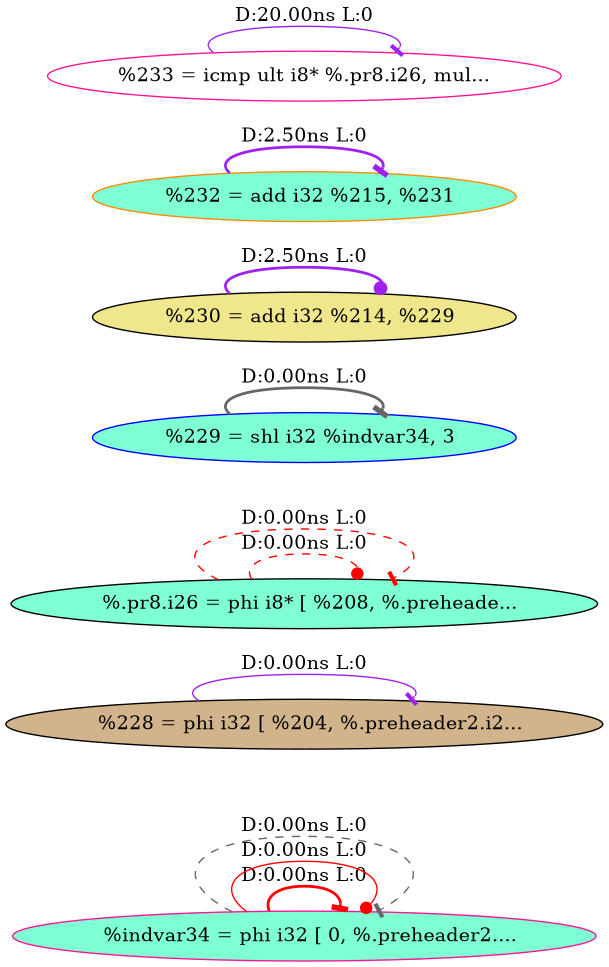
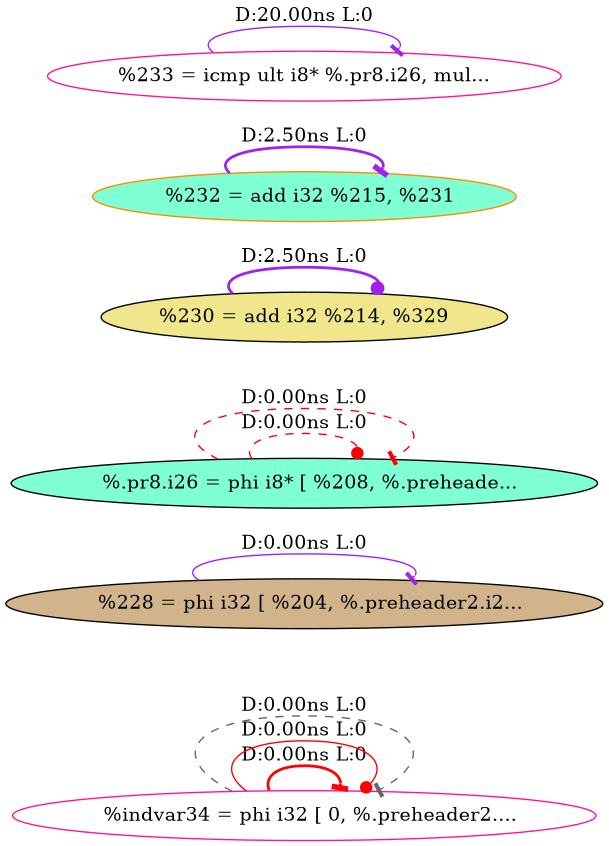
(304, 317) -> (304, 317)
(304, 438) -> none
(304, 936) -> (304, 816)
